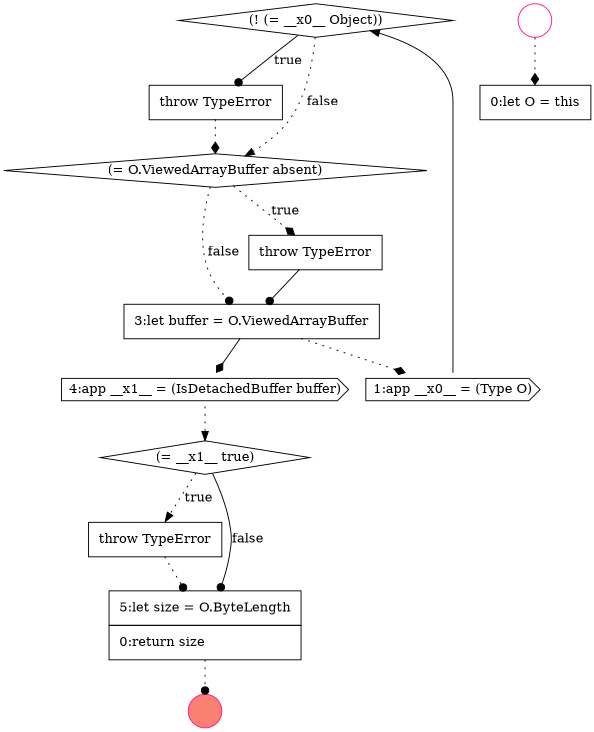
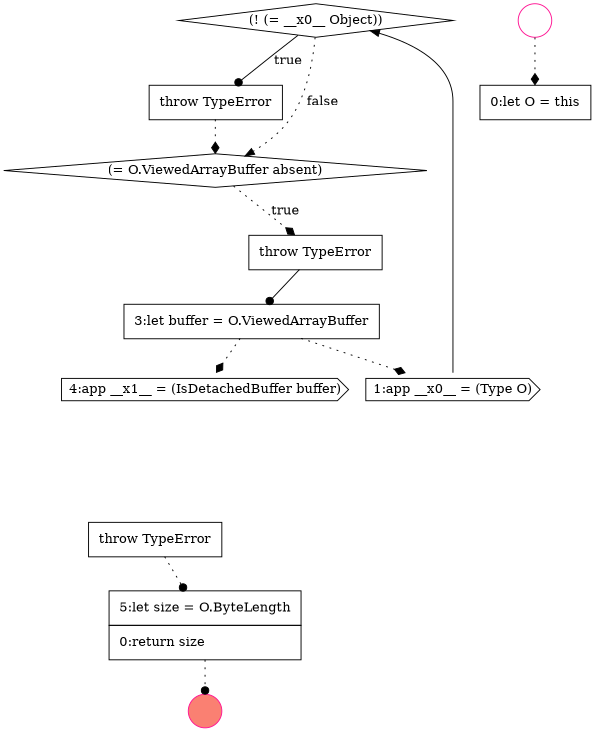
(203, 245) -> none
(232, 351) -> (232, 351)
(205, 458) -> none
